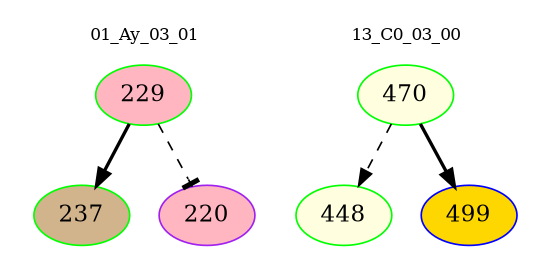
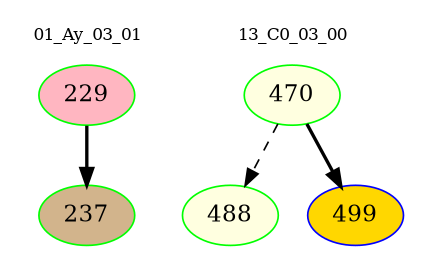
(207, 215) -> none
(344, 215) -> (230, 215)
